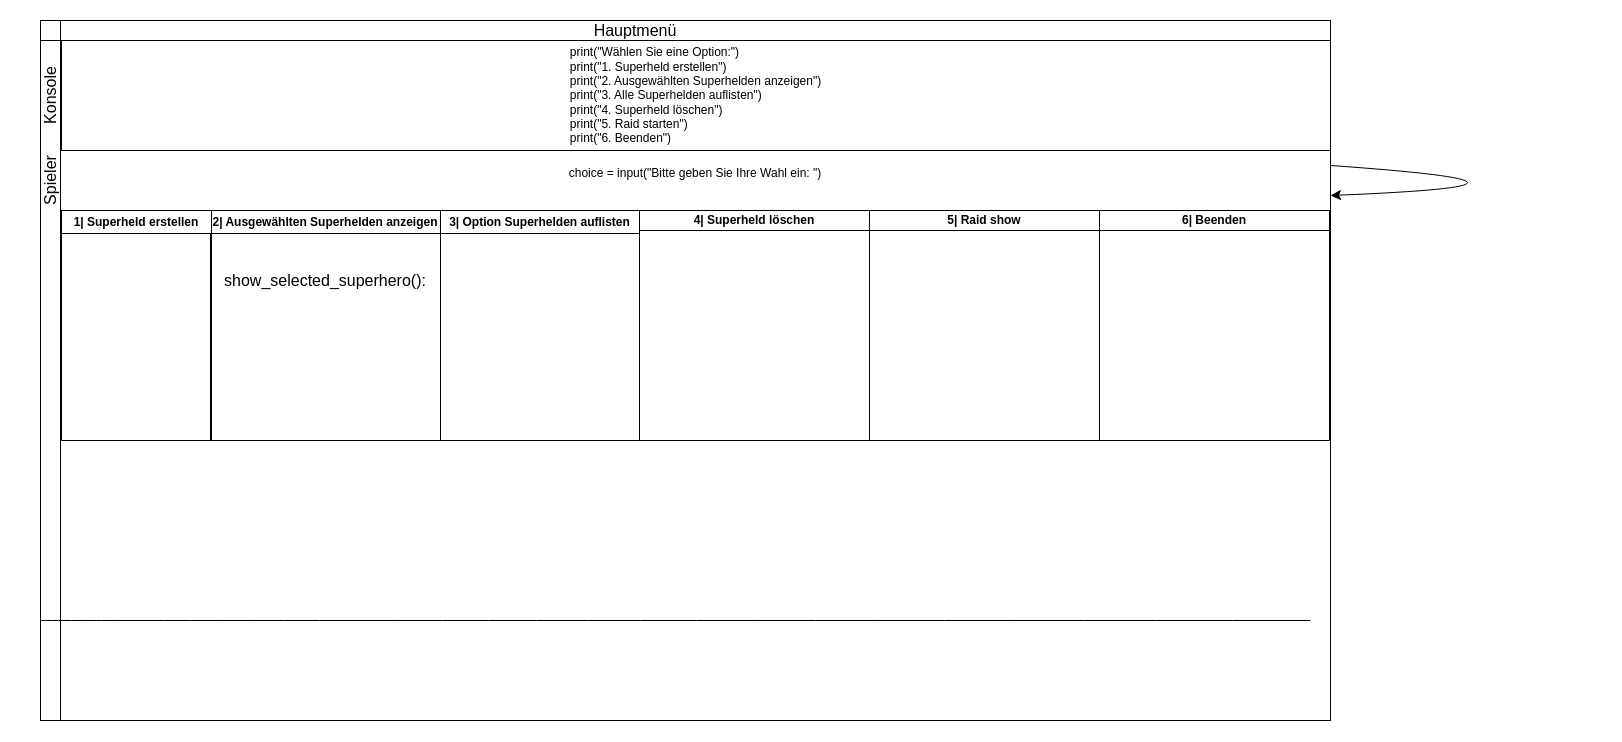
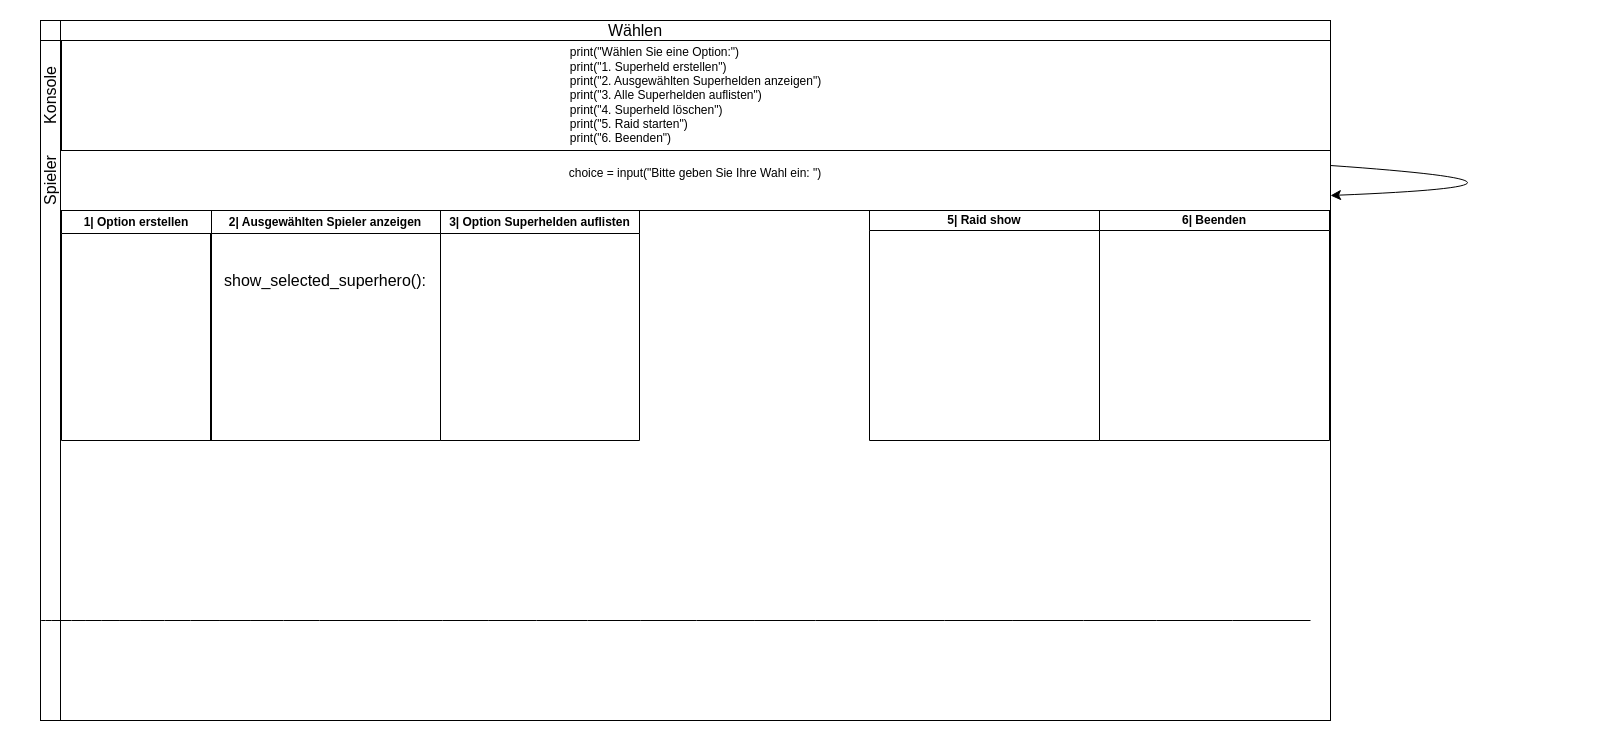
(636, 31) -> (636, 31)
(137, 223) -> (137, 223)
(326, 223) -> (326, 223)
(755, 326) -> none
